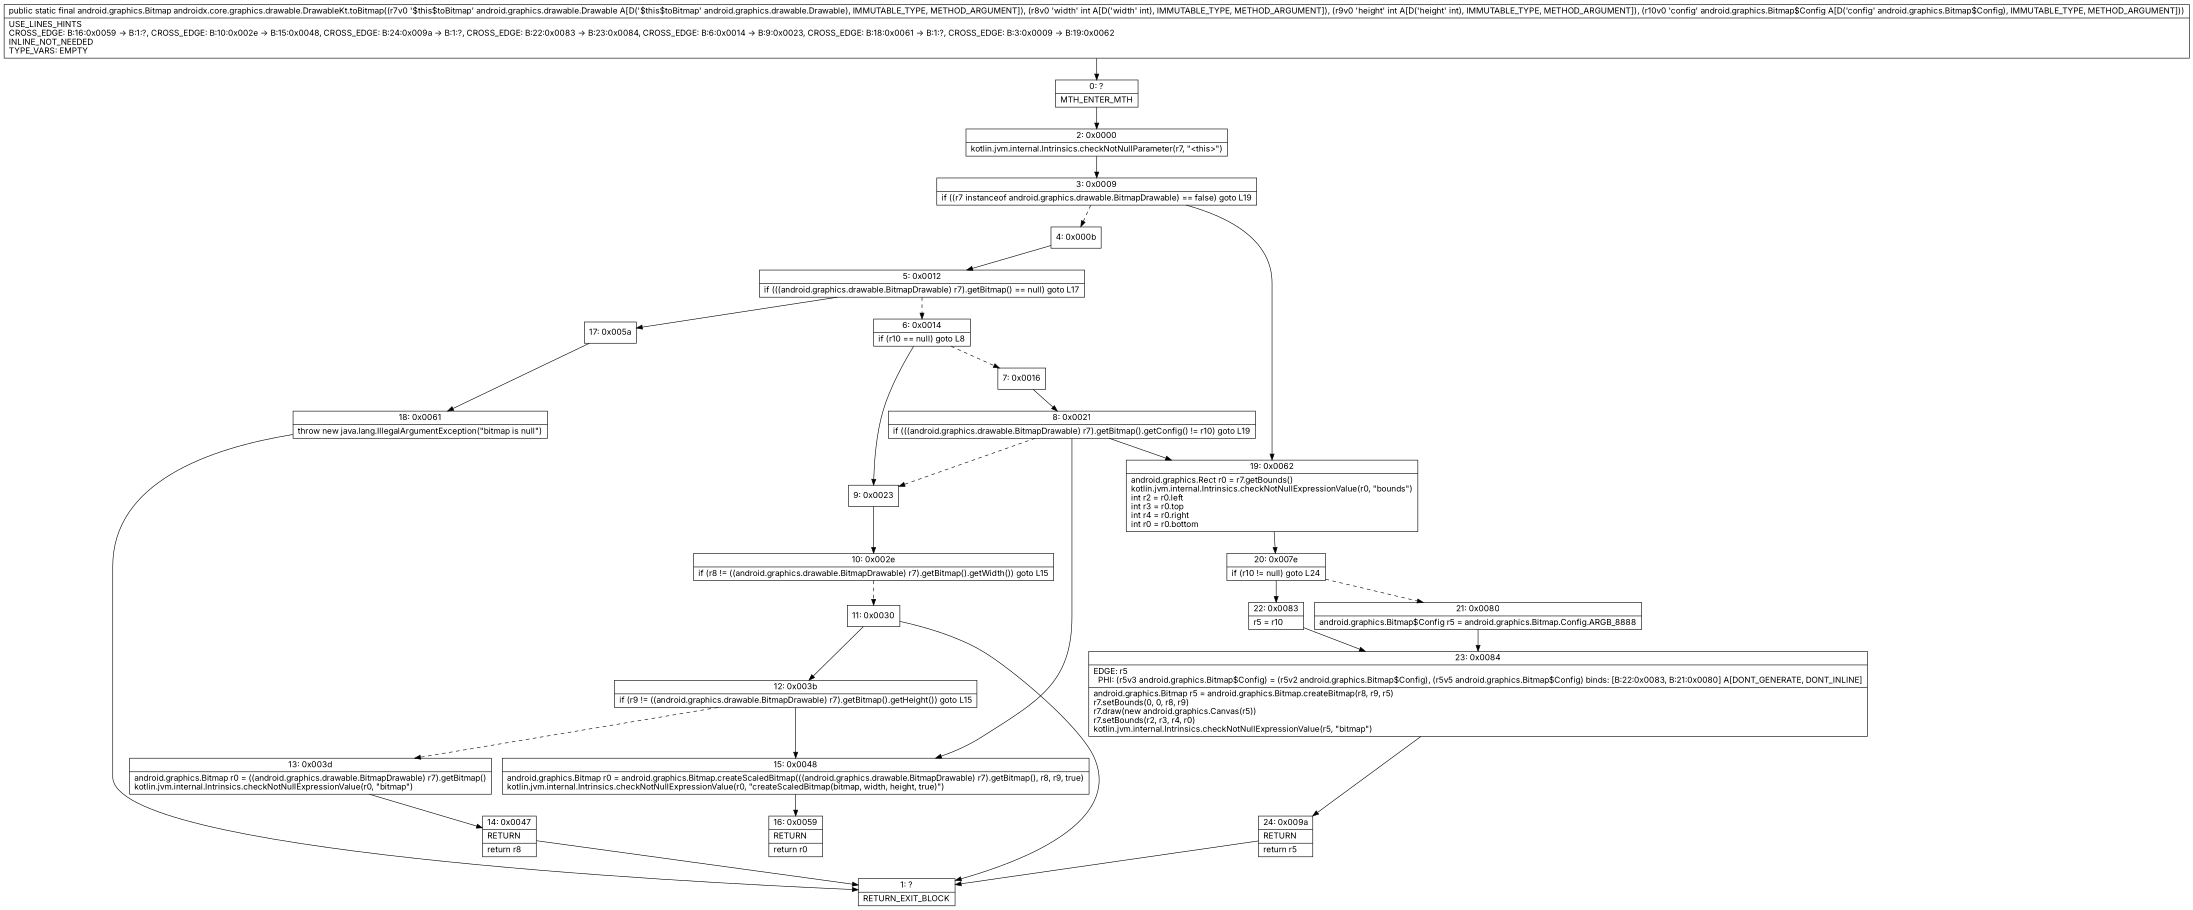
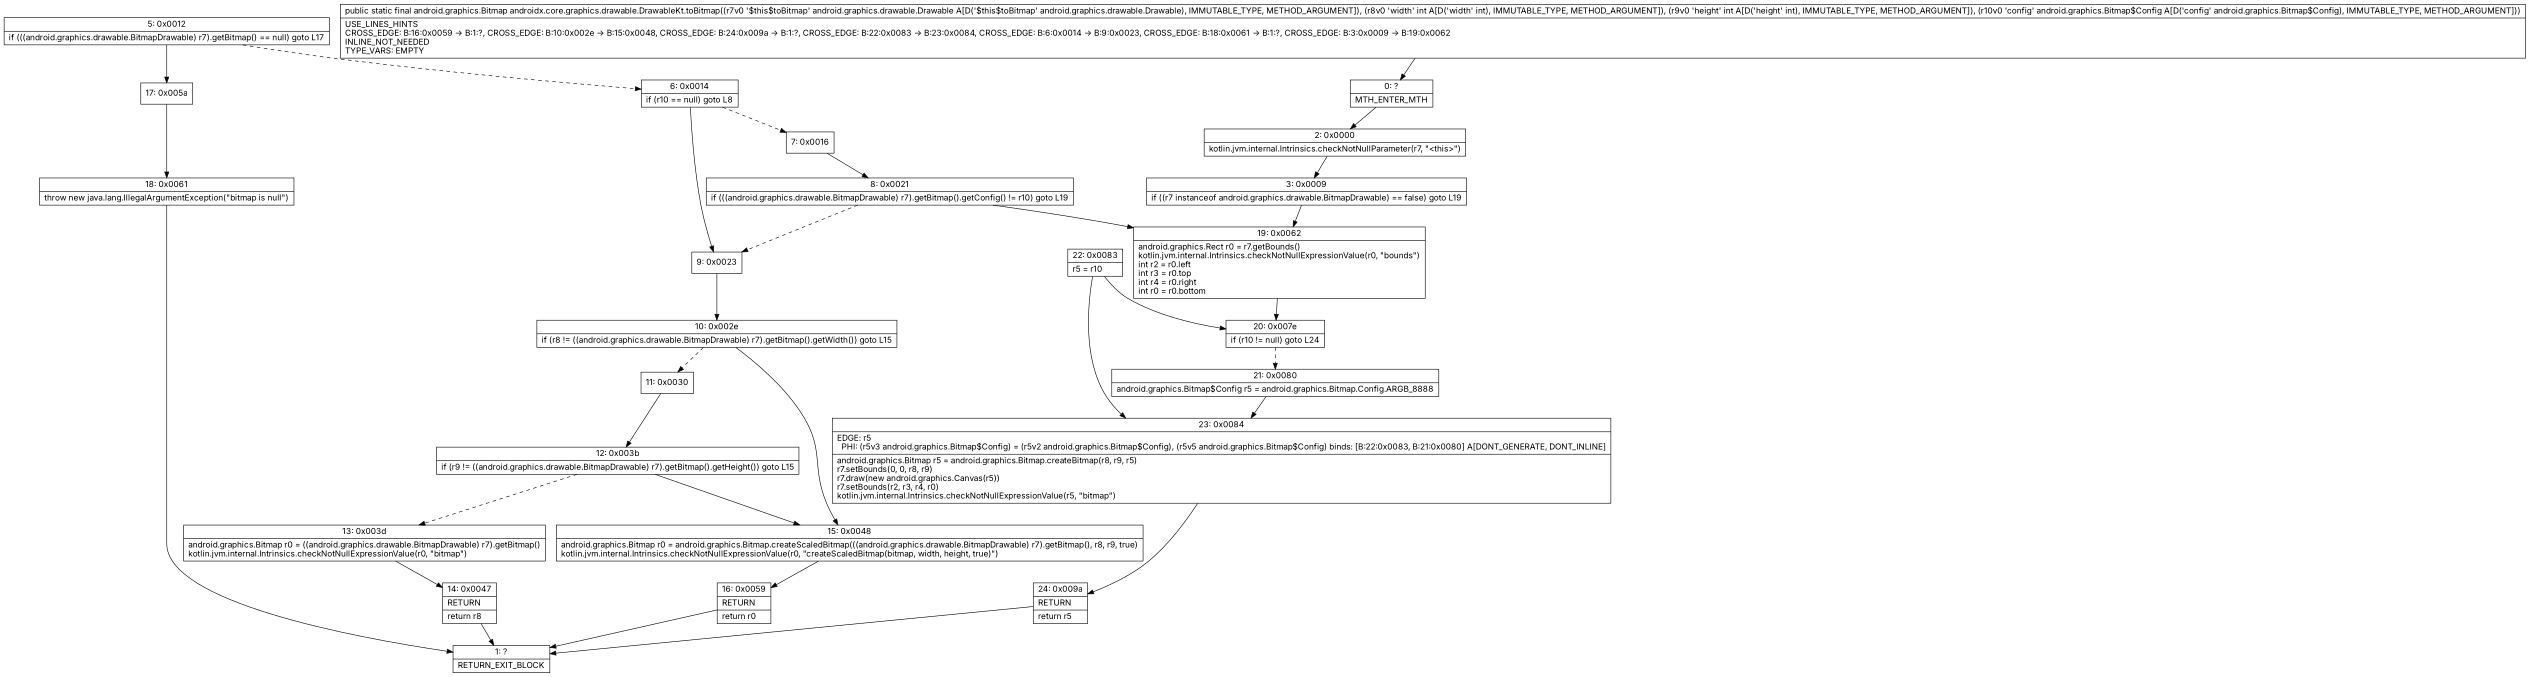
(1076, 238) -> none
(1276, 588) -> (1157, 312)
(1071, 630) -> (806, 422)
(1083, 740) -> (636, 628)
